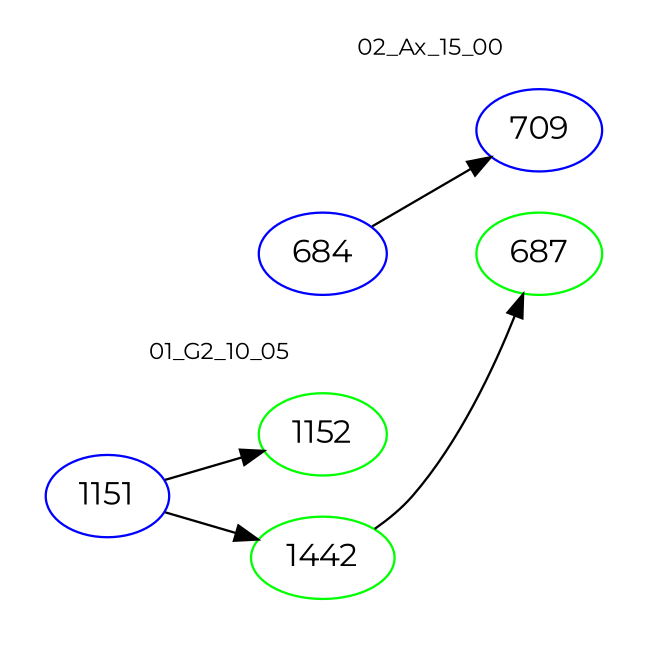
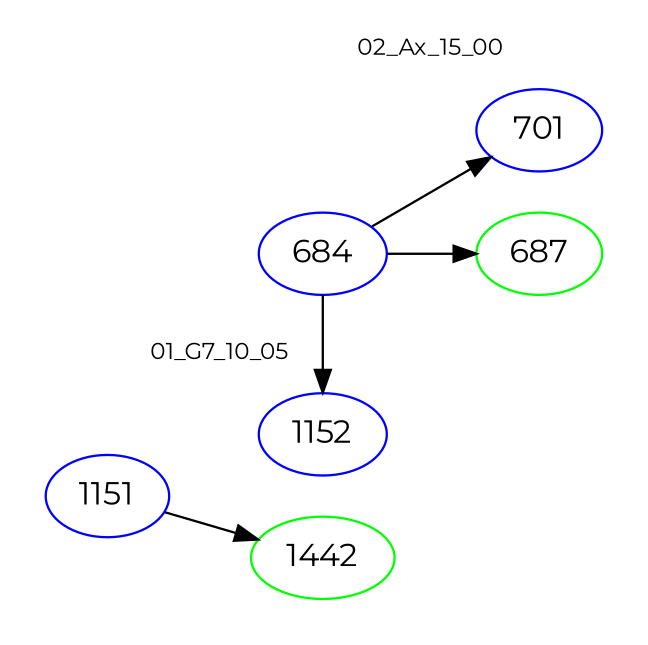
(539, 130) -> (539, 130)
(220, 353) -> (220, 353)
(458, 432) -> (420, 254)
(323, 434) -> (323, 434)
(203, 469) -> (323, 346)
